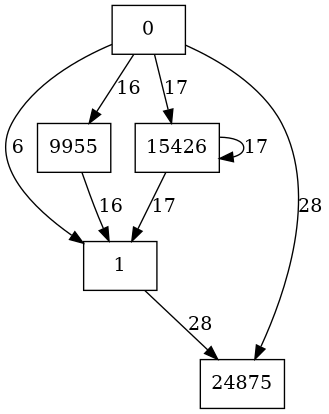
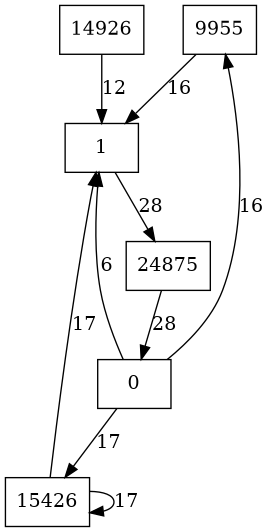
none -> (102, 30)
(297, 174) -> (153, 318)
